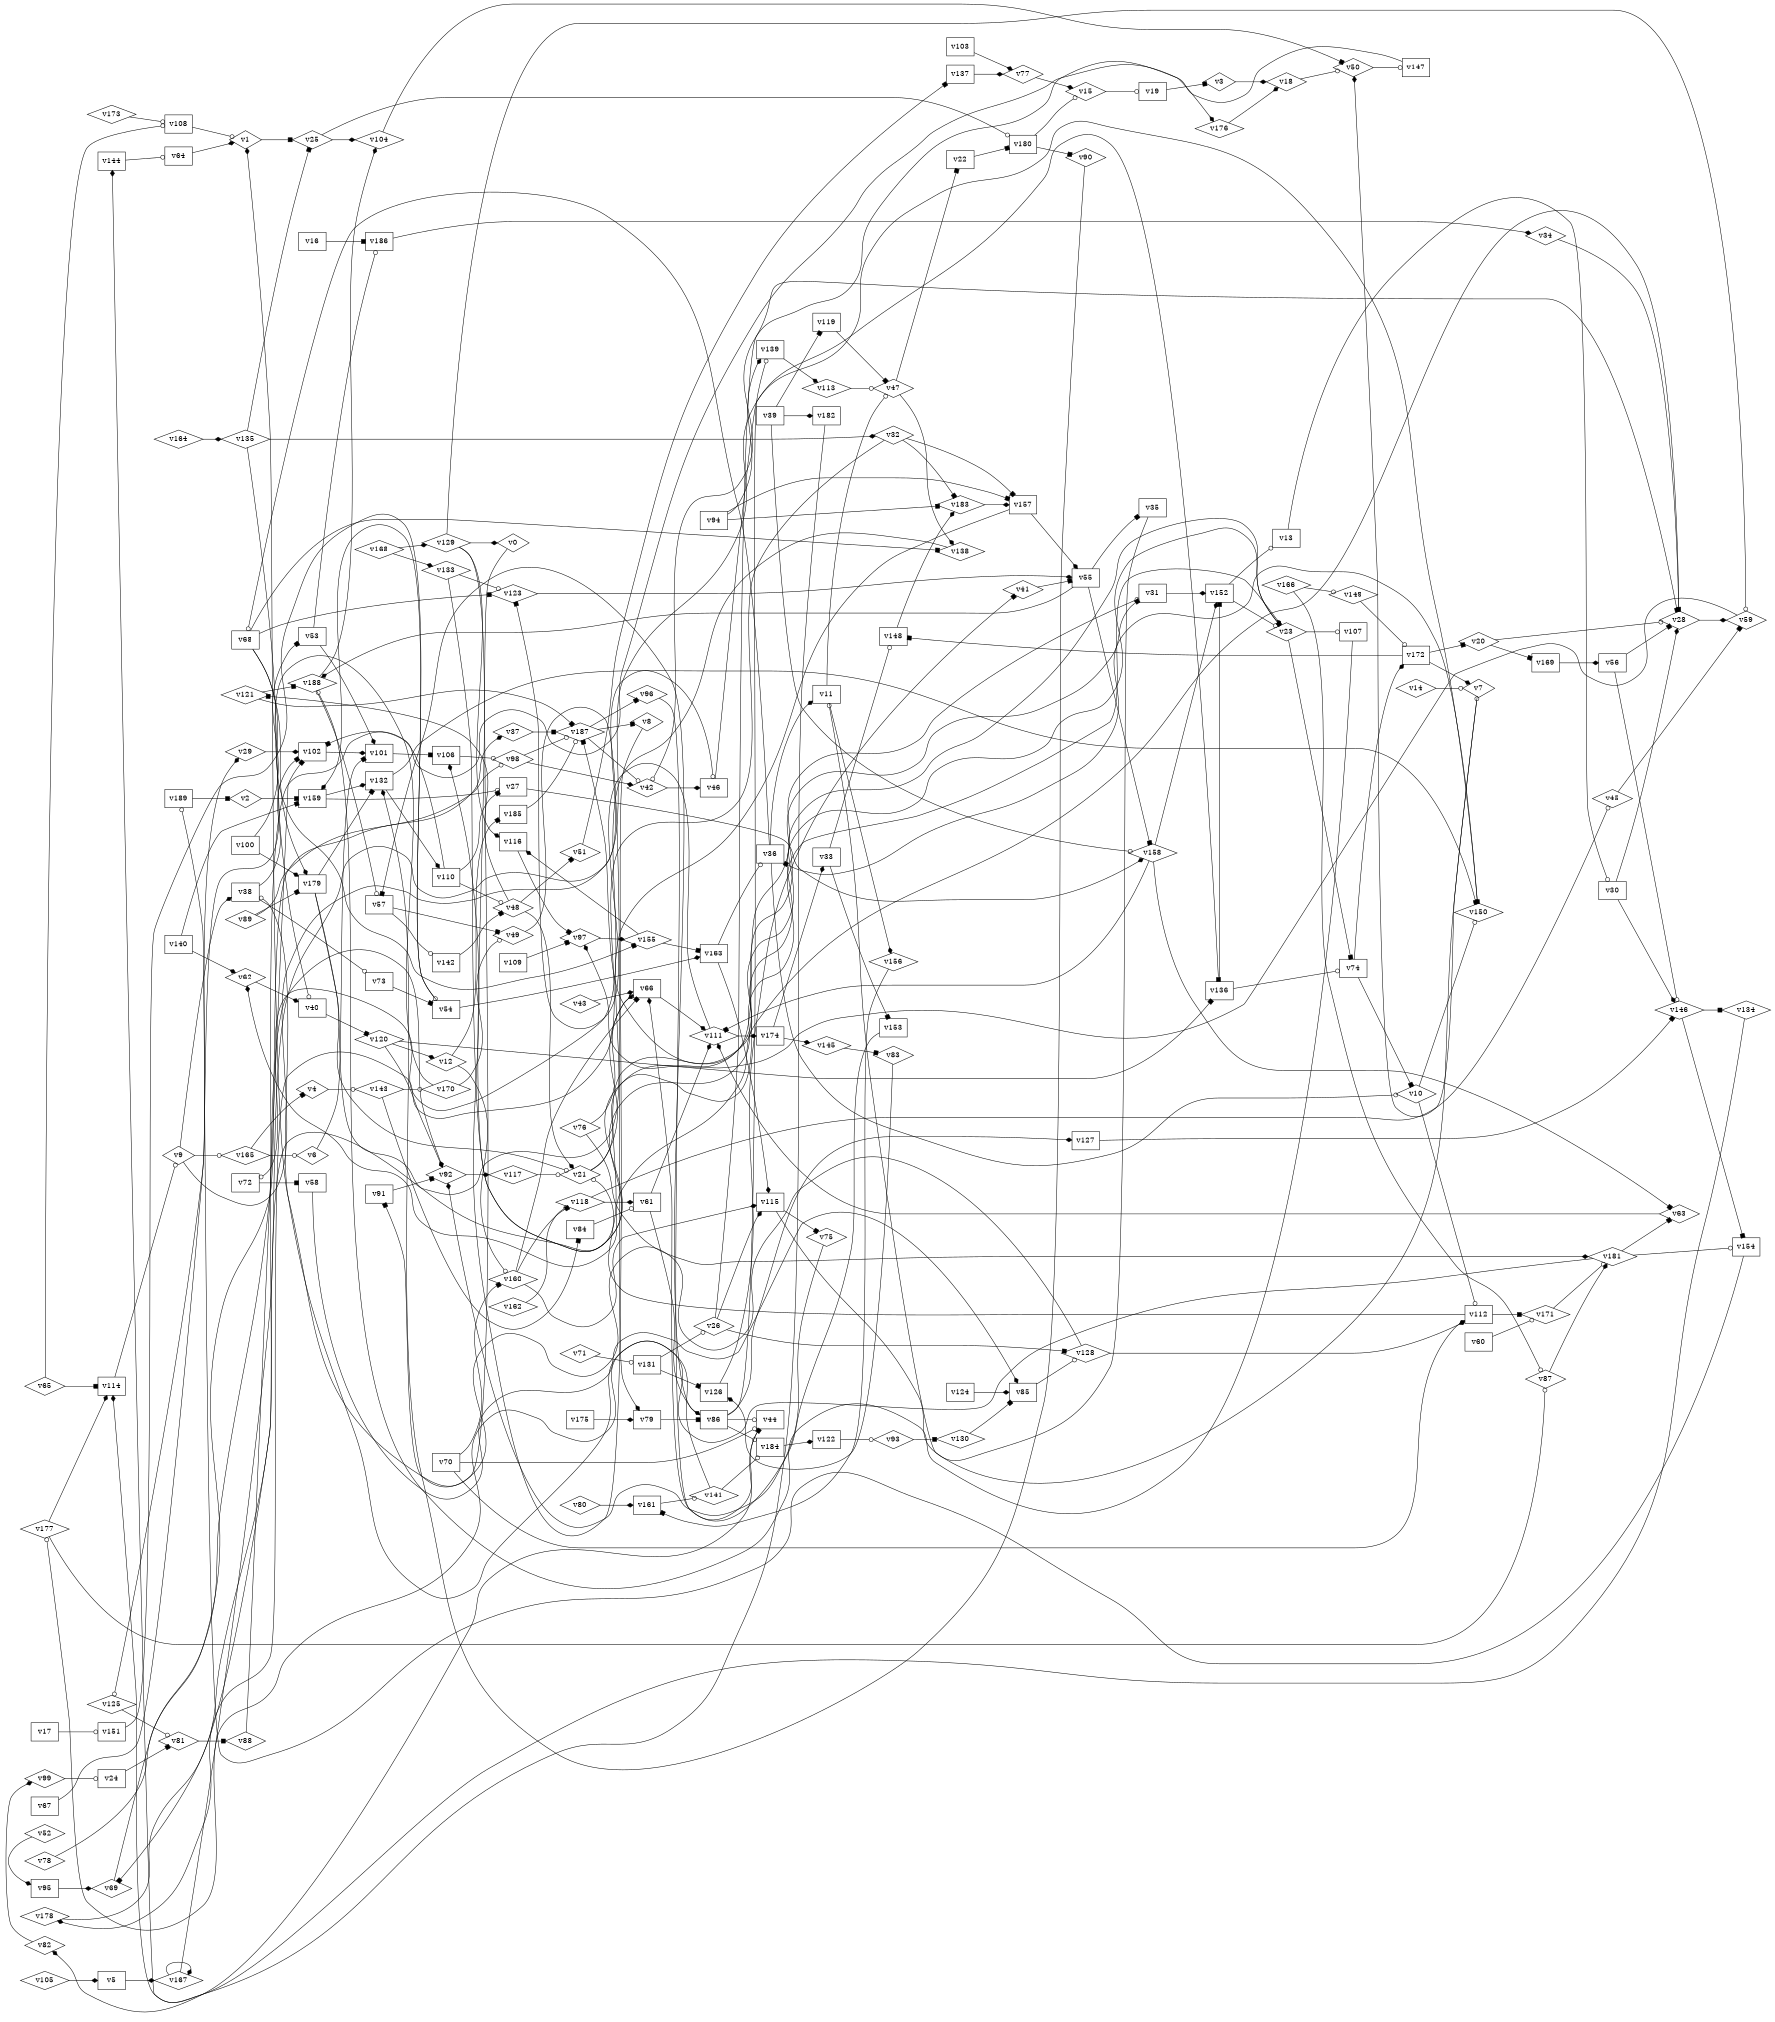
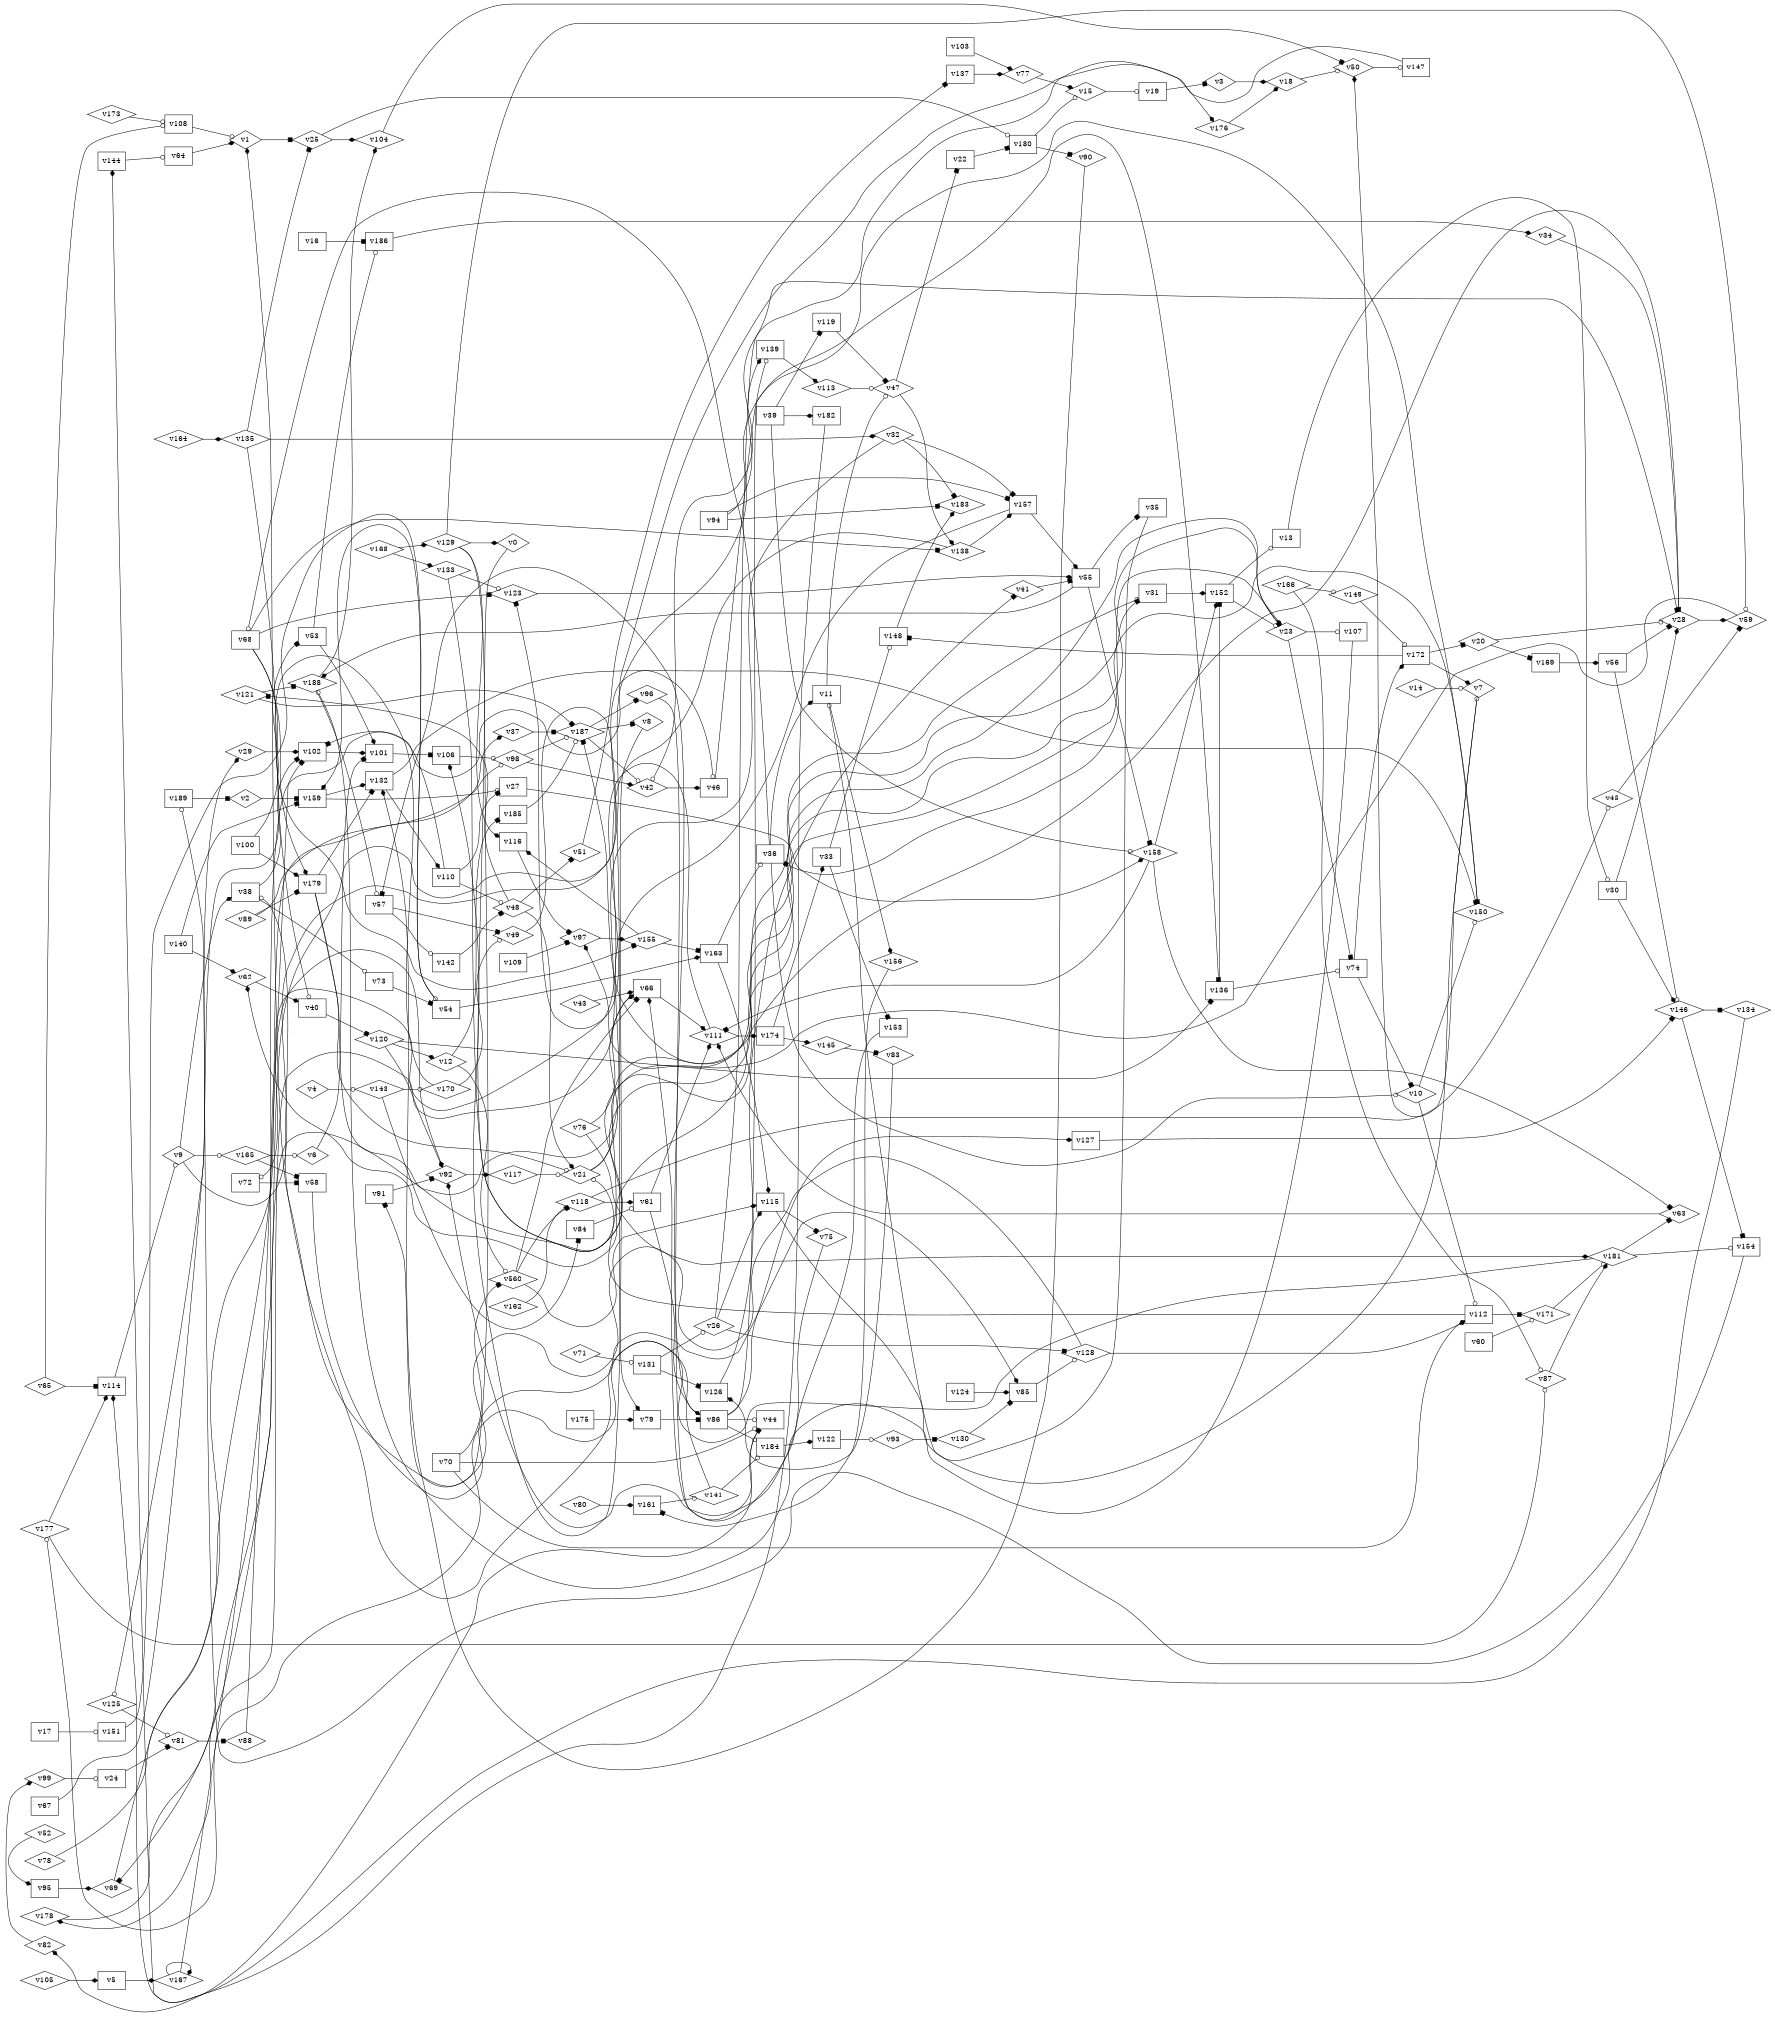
(994, 505) -> (989, 532)
(268, 1127) -> (267, 1164)
(513, 1279) -> (513, 1279)
